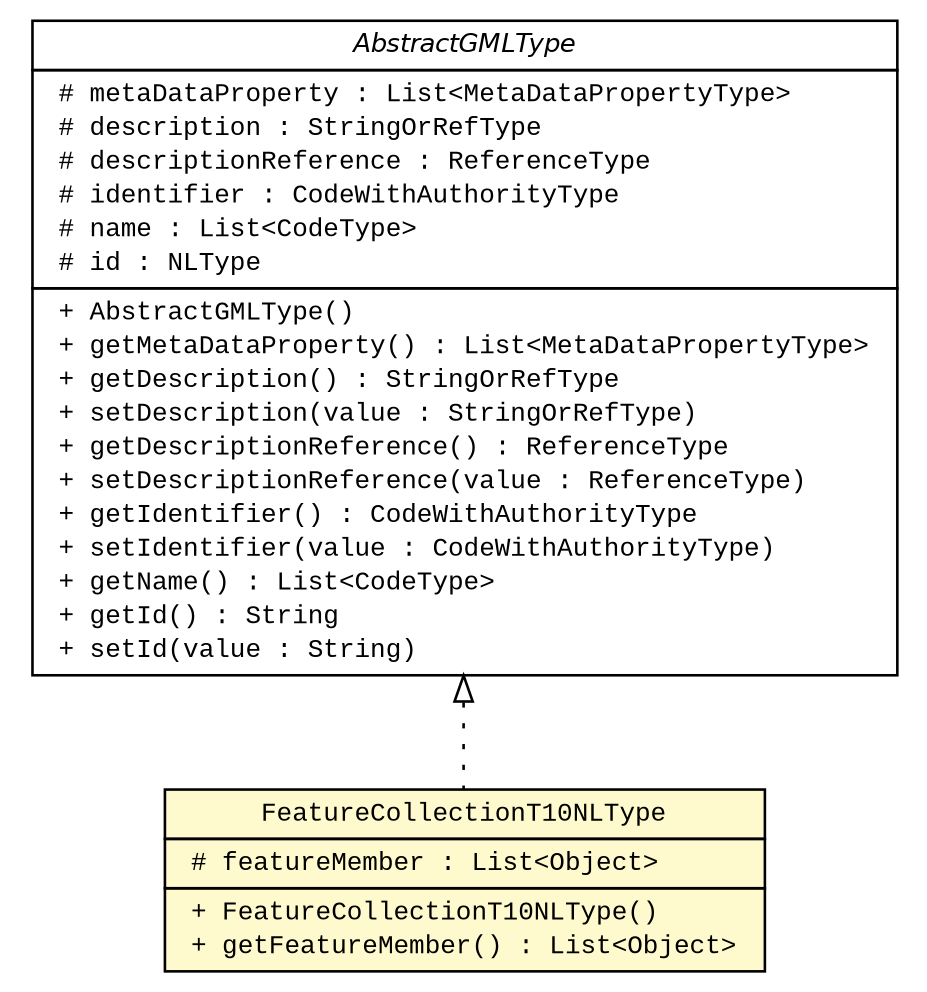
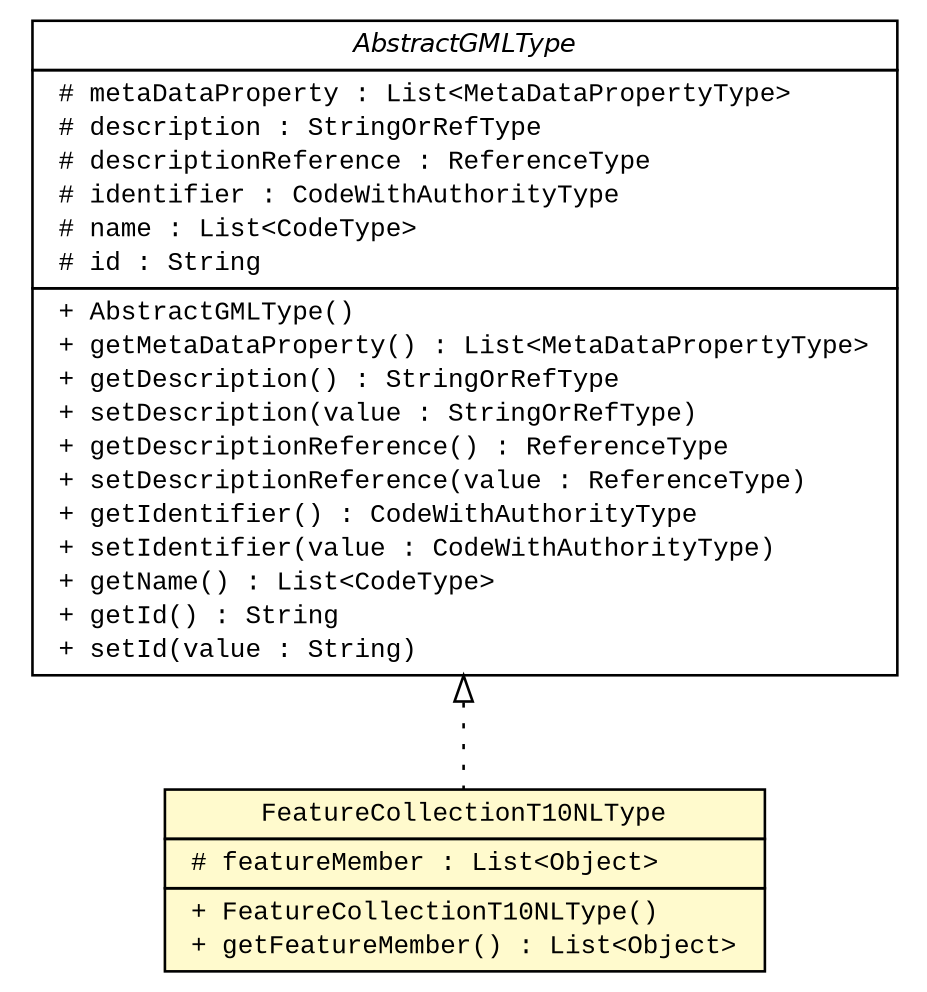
(161, 262) -> (161, 262)
